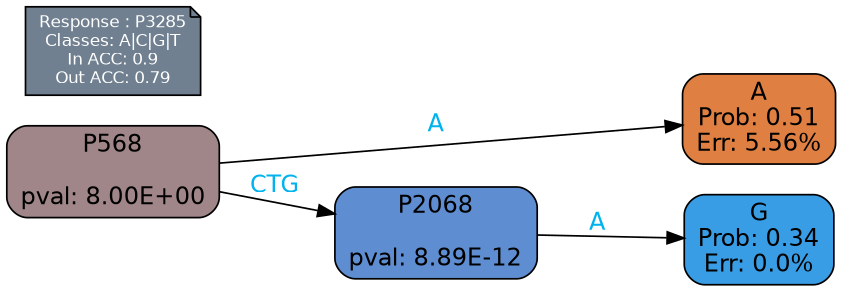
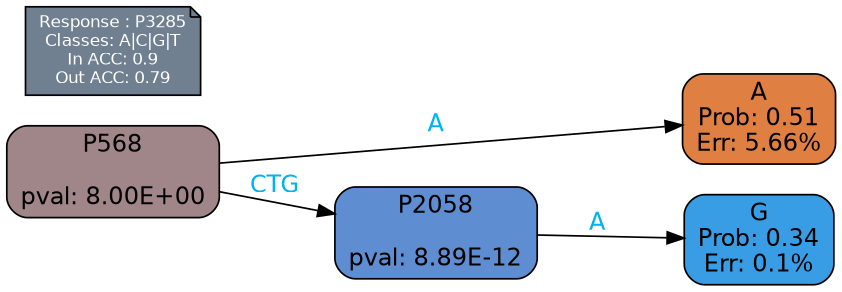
(759, 119) -> (759, 119)
(436, 233) -> (436, 233)
(759, 240) -> (759, 240)
